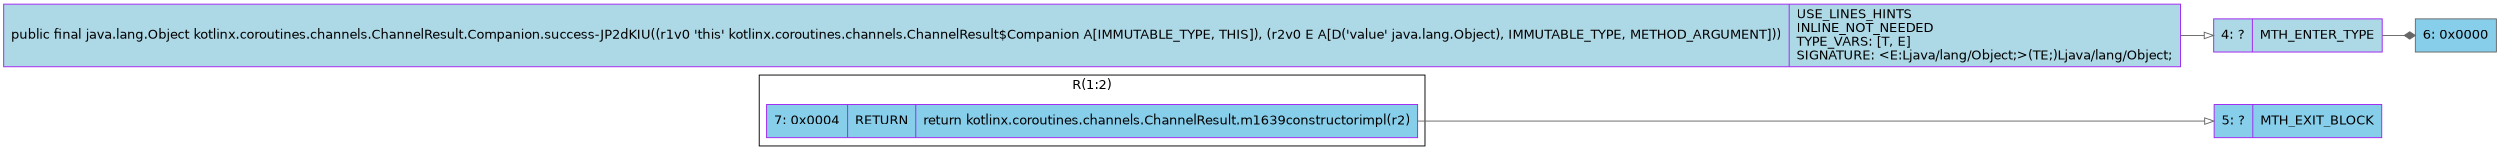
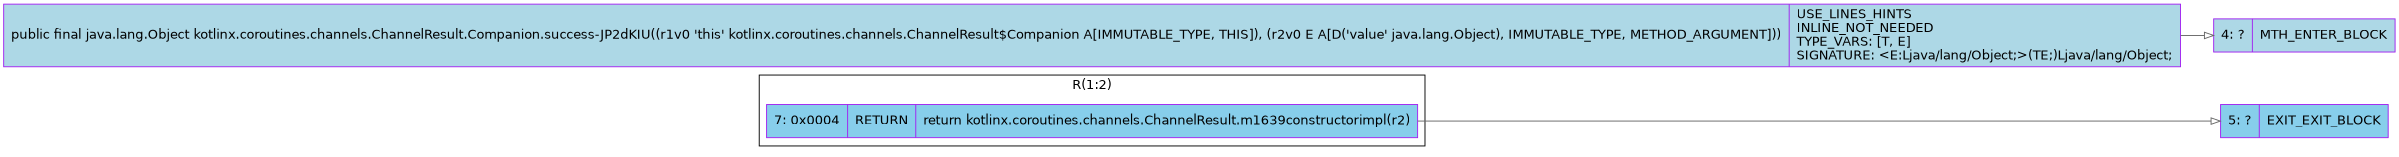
(2317, 35) -> (2324, 35)
(2456, 35) -> none
(2317, 121) -> (2324, 121)
